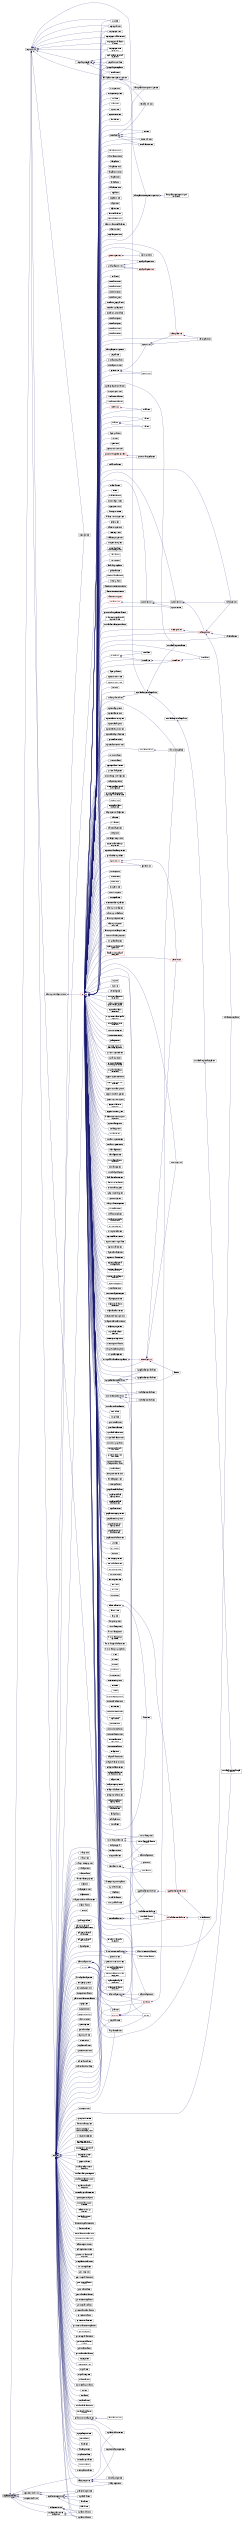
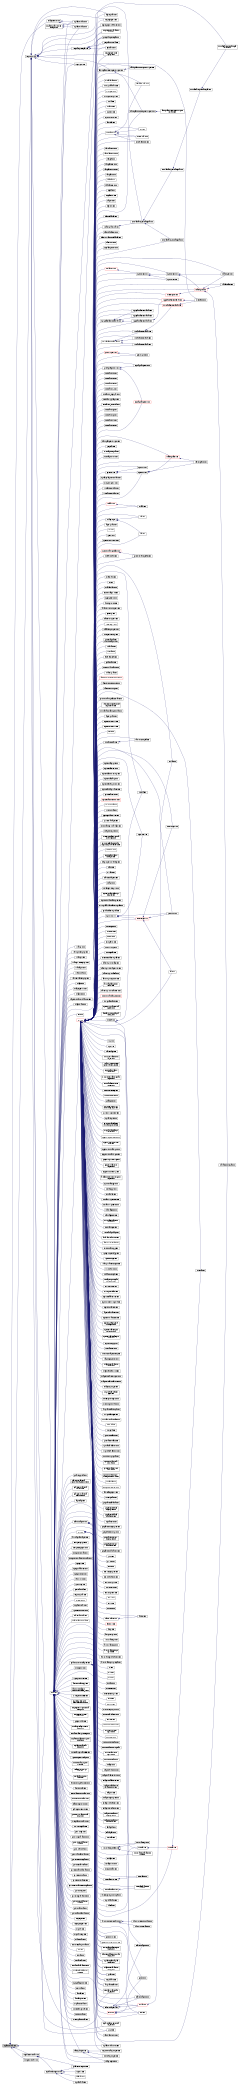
(99, 59) -> (33, 1069)
(115, 423) -> (111, 520)
(115, 454) -> (111, 551)
(115, 560) -> (111, 652)
(115, 566) -> (111, 657)
(115, 586) -> (111, 678)
(115, 597) -> (111, 689)
(176, 646) -> (172, 240)
(115, 745) -> (111, 800)
(115, 861) -> (111, 916)
(146, 866) -> (142, 835)
(115, 925) -> (111, 985)
(115, 931) -> (111, 991)
(115, 936) -> (111, 996)
none -> (80, 952)
(115, 954) -> (111, 1014)
(176, 960) -> (172, 914)
(74, 994) -> (93, 984)
(135, 1360) -> (127, 918)
(164, 1410) -> (160, 1385)
(115, 1611) -> (111, 1624)
(115, 1691) -> (111, 1704)
(115, 1734) -> (111, 1748)
(115, 1845) -> (111, 1859)
(84, 1999) -> (80, 1558)
(84, 2009) -> (80, 1569)
(84, 2502) -> (80, 2072)
(29, 2508) -> none
